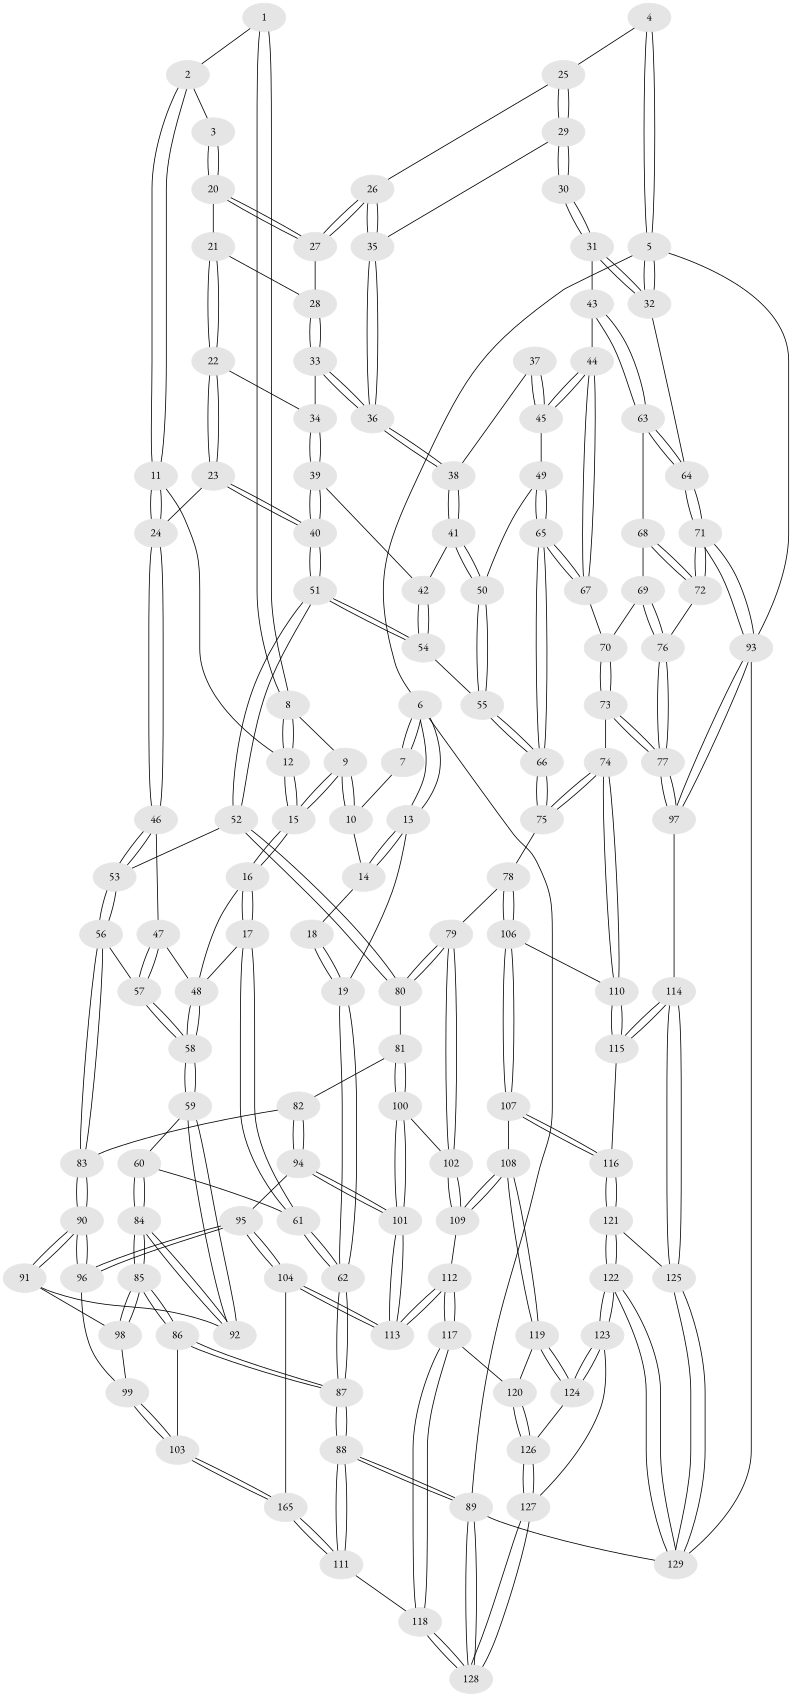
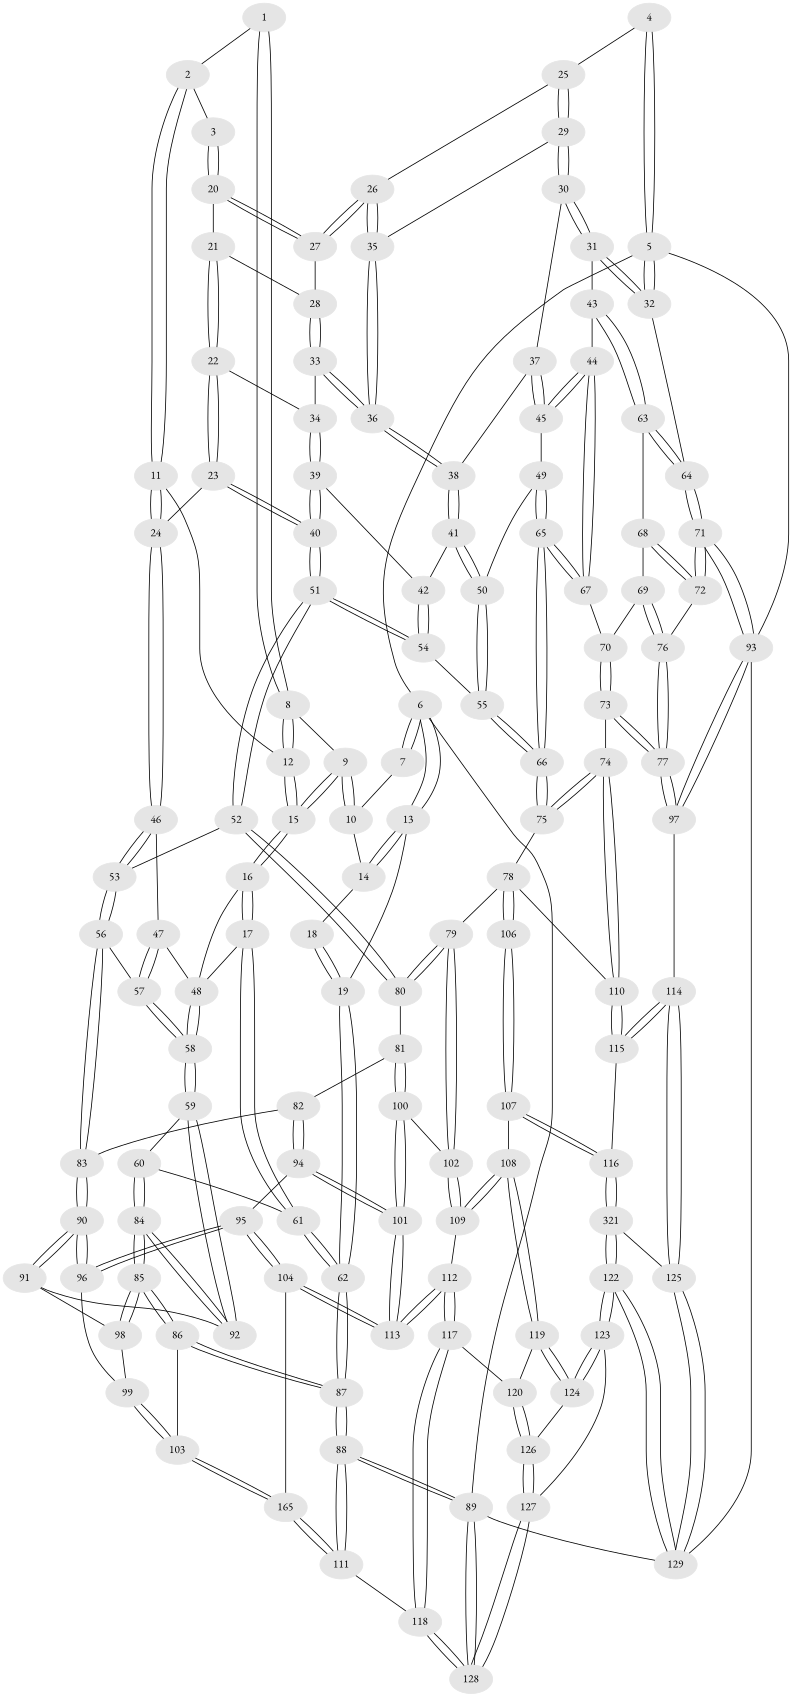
none -> (549, 275)
(563, 963) -> (563, 934)
(611, 1221) -> (611, 1221)
